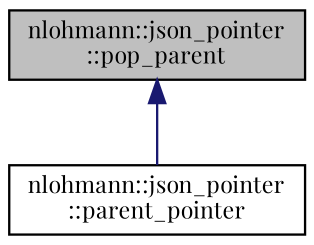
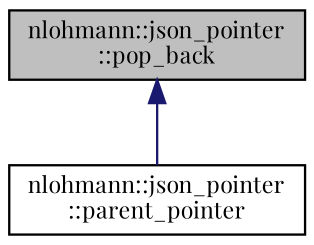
(157, 45) -> (157, 45)
